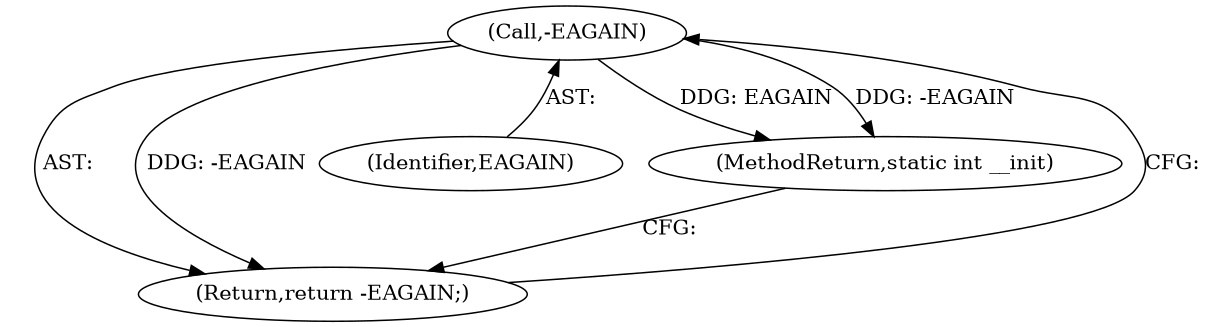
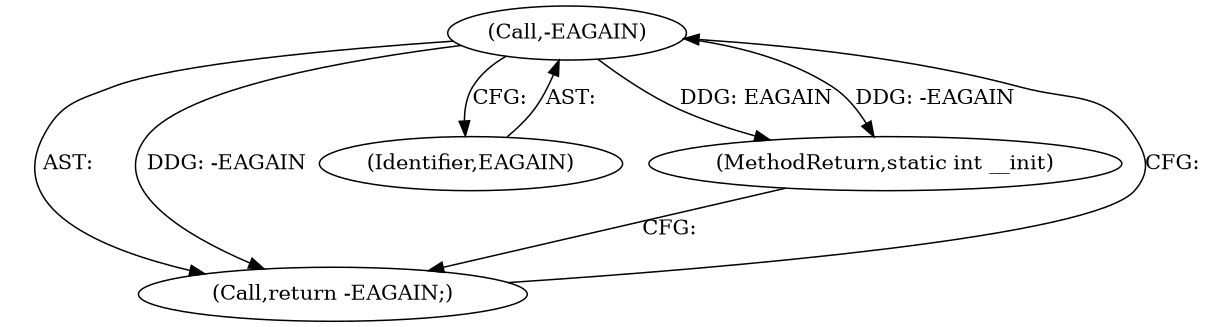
none -> (475, 83)
(333, 294) -> (333, 294)
